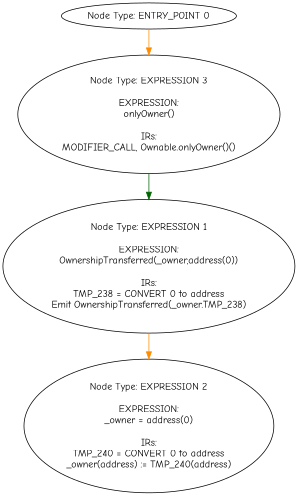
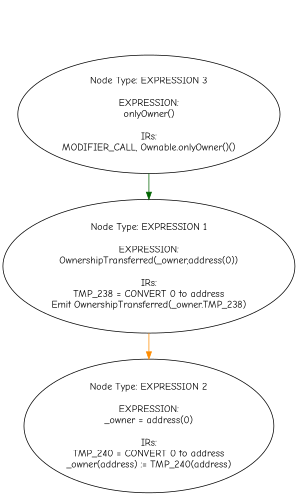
(149, 16) -> none
